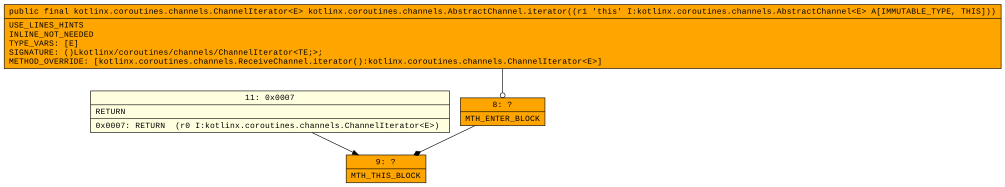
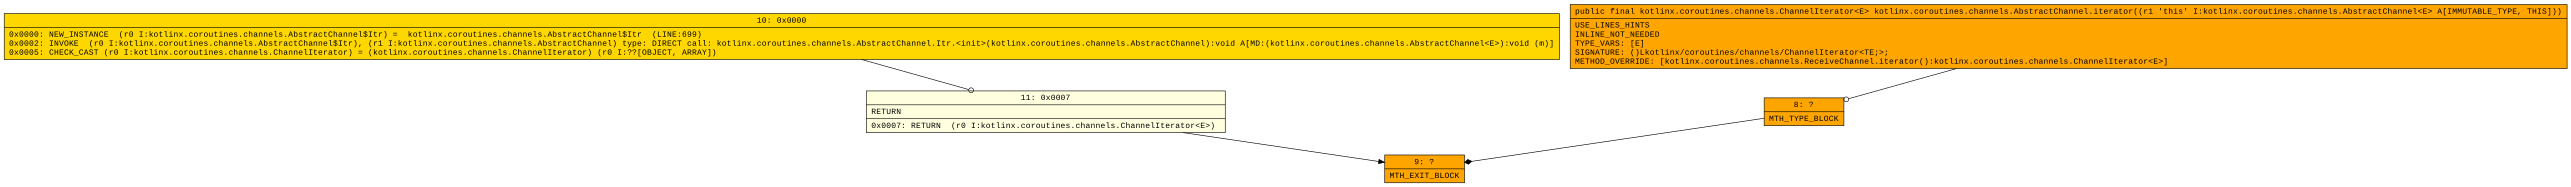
none -> (782, 37)
(503, 118) -> (1804, 118)
(386, 176) -> (1425, 176)
